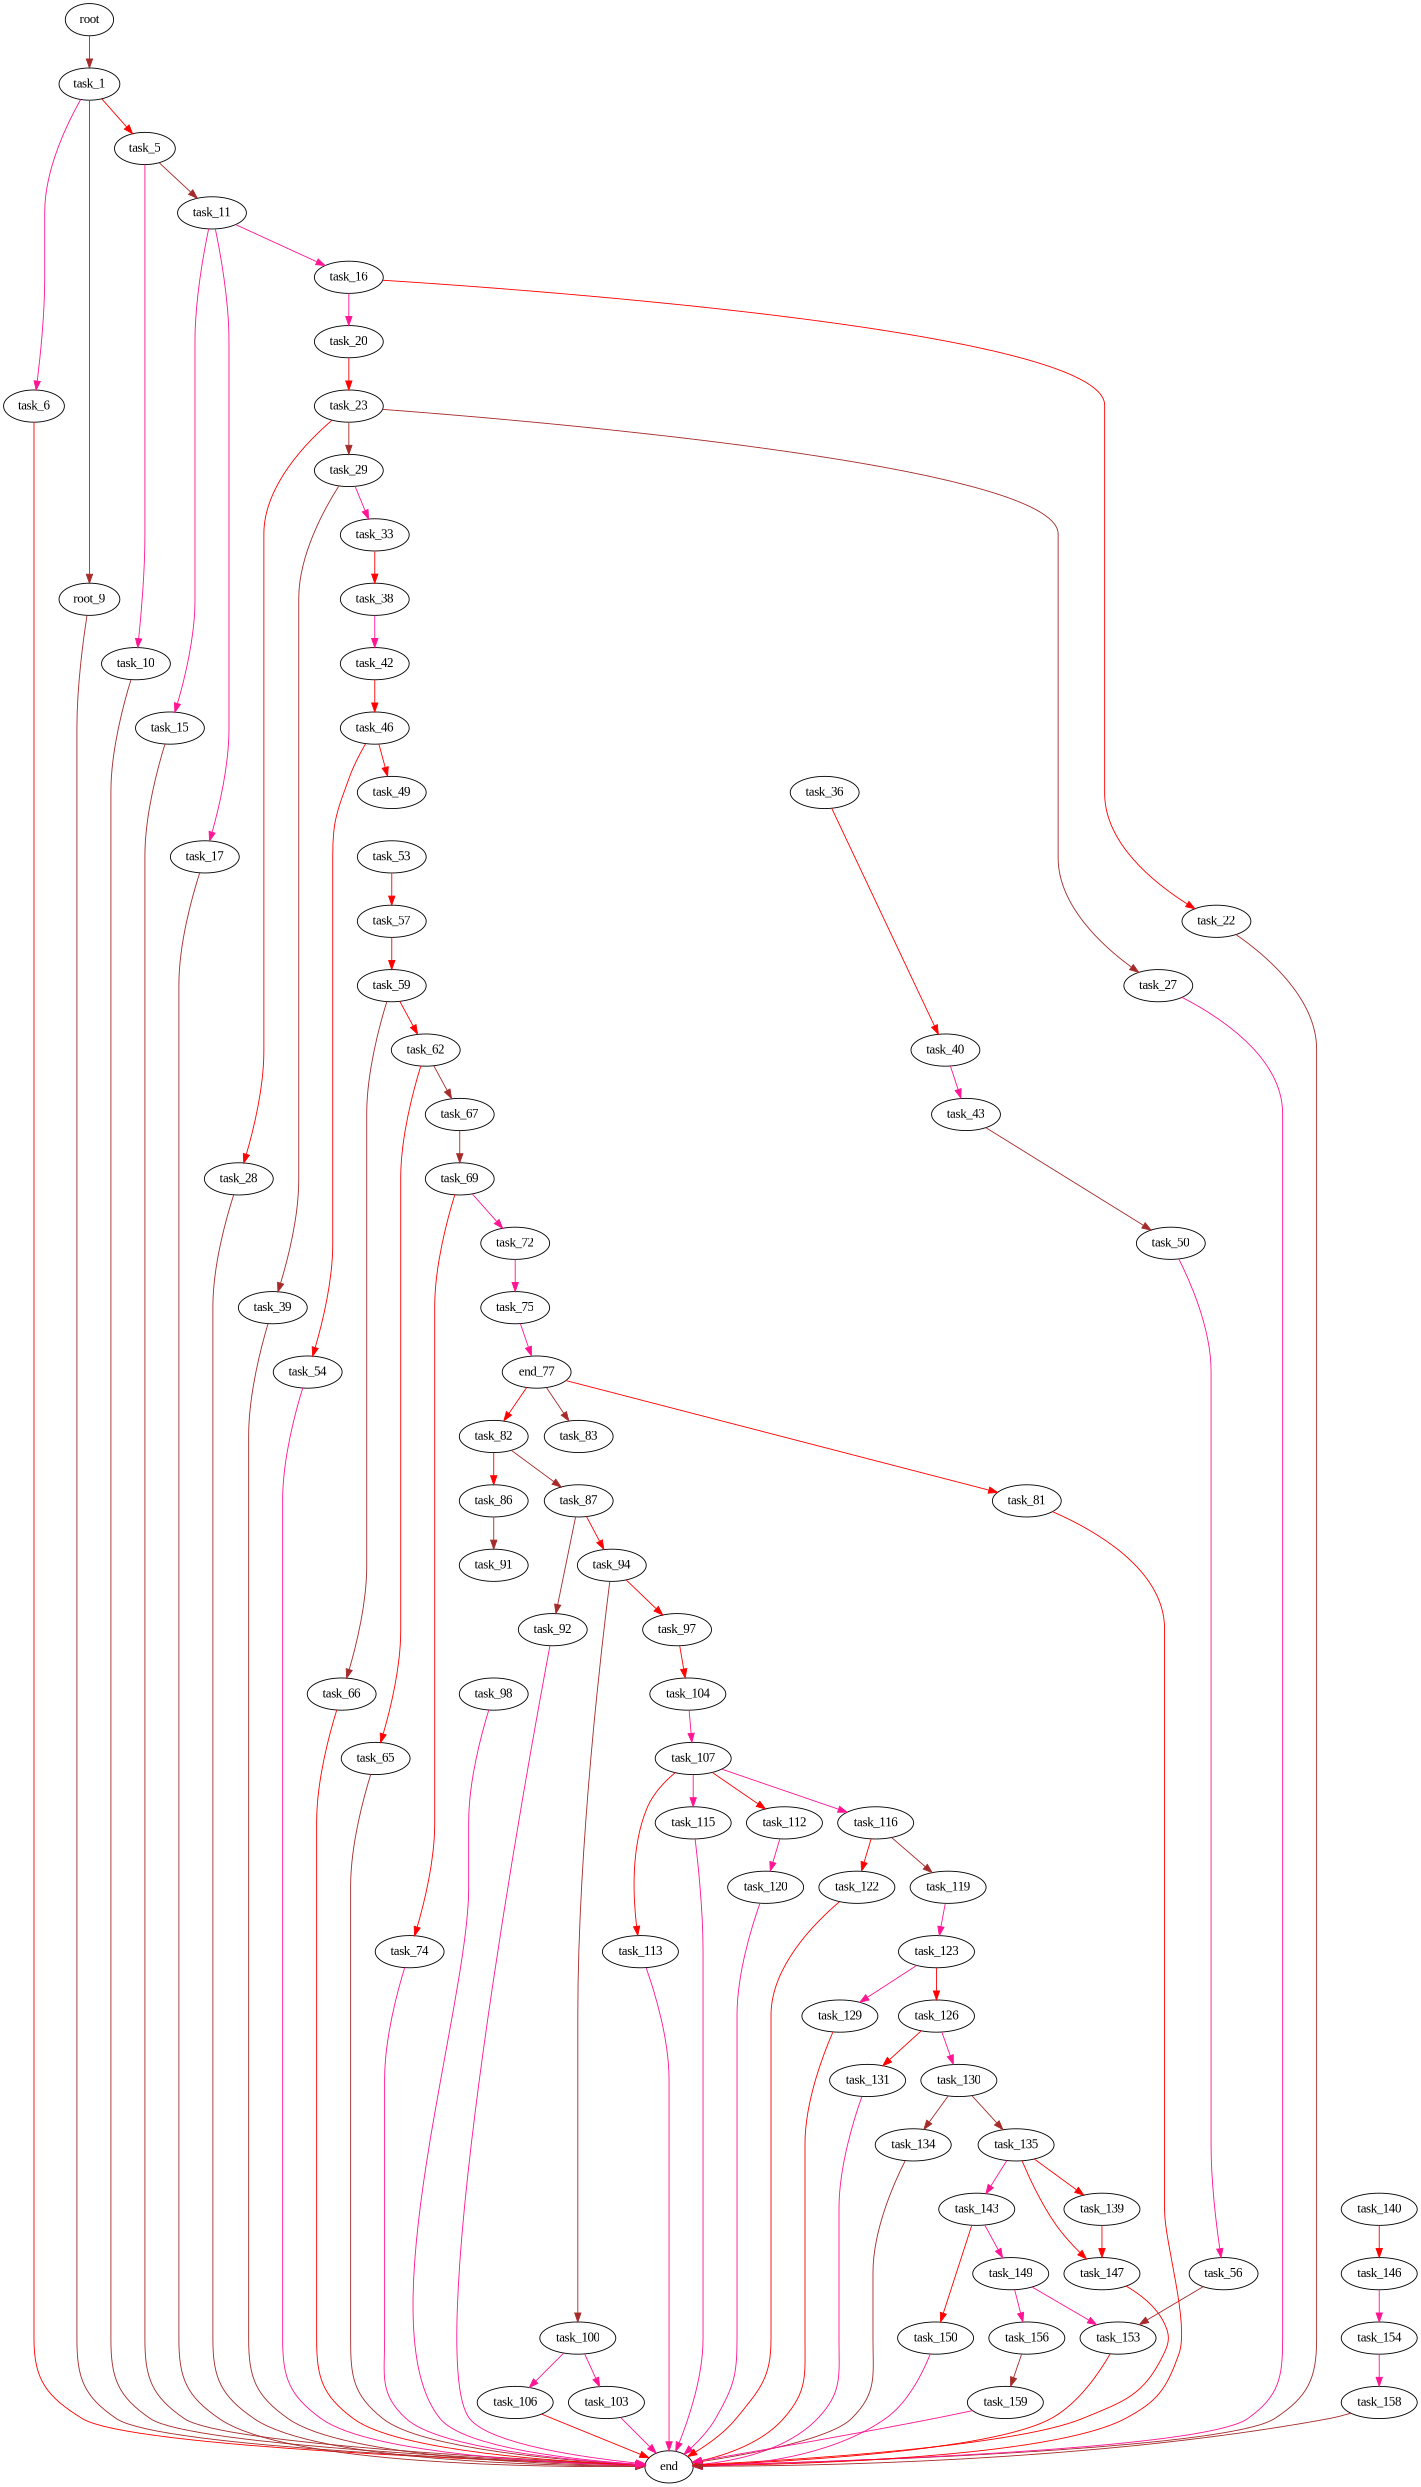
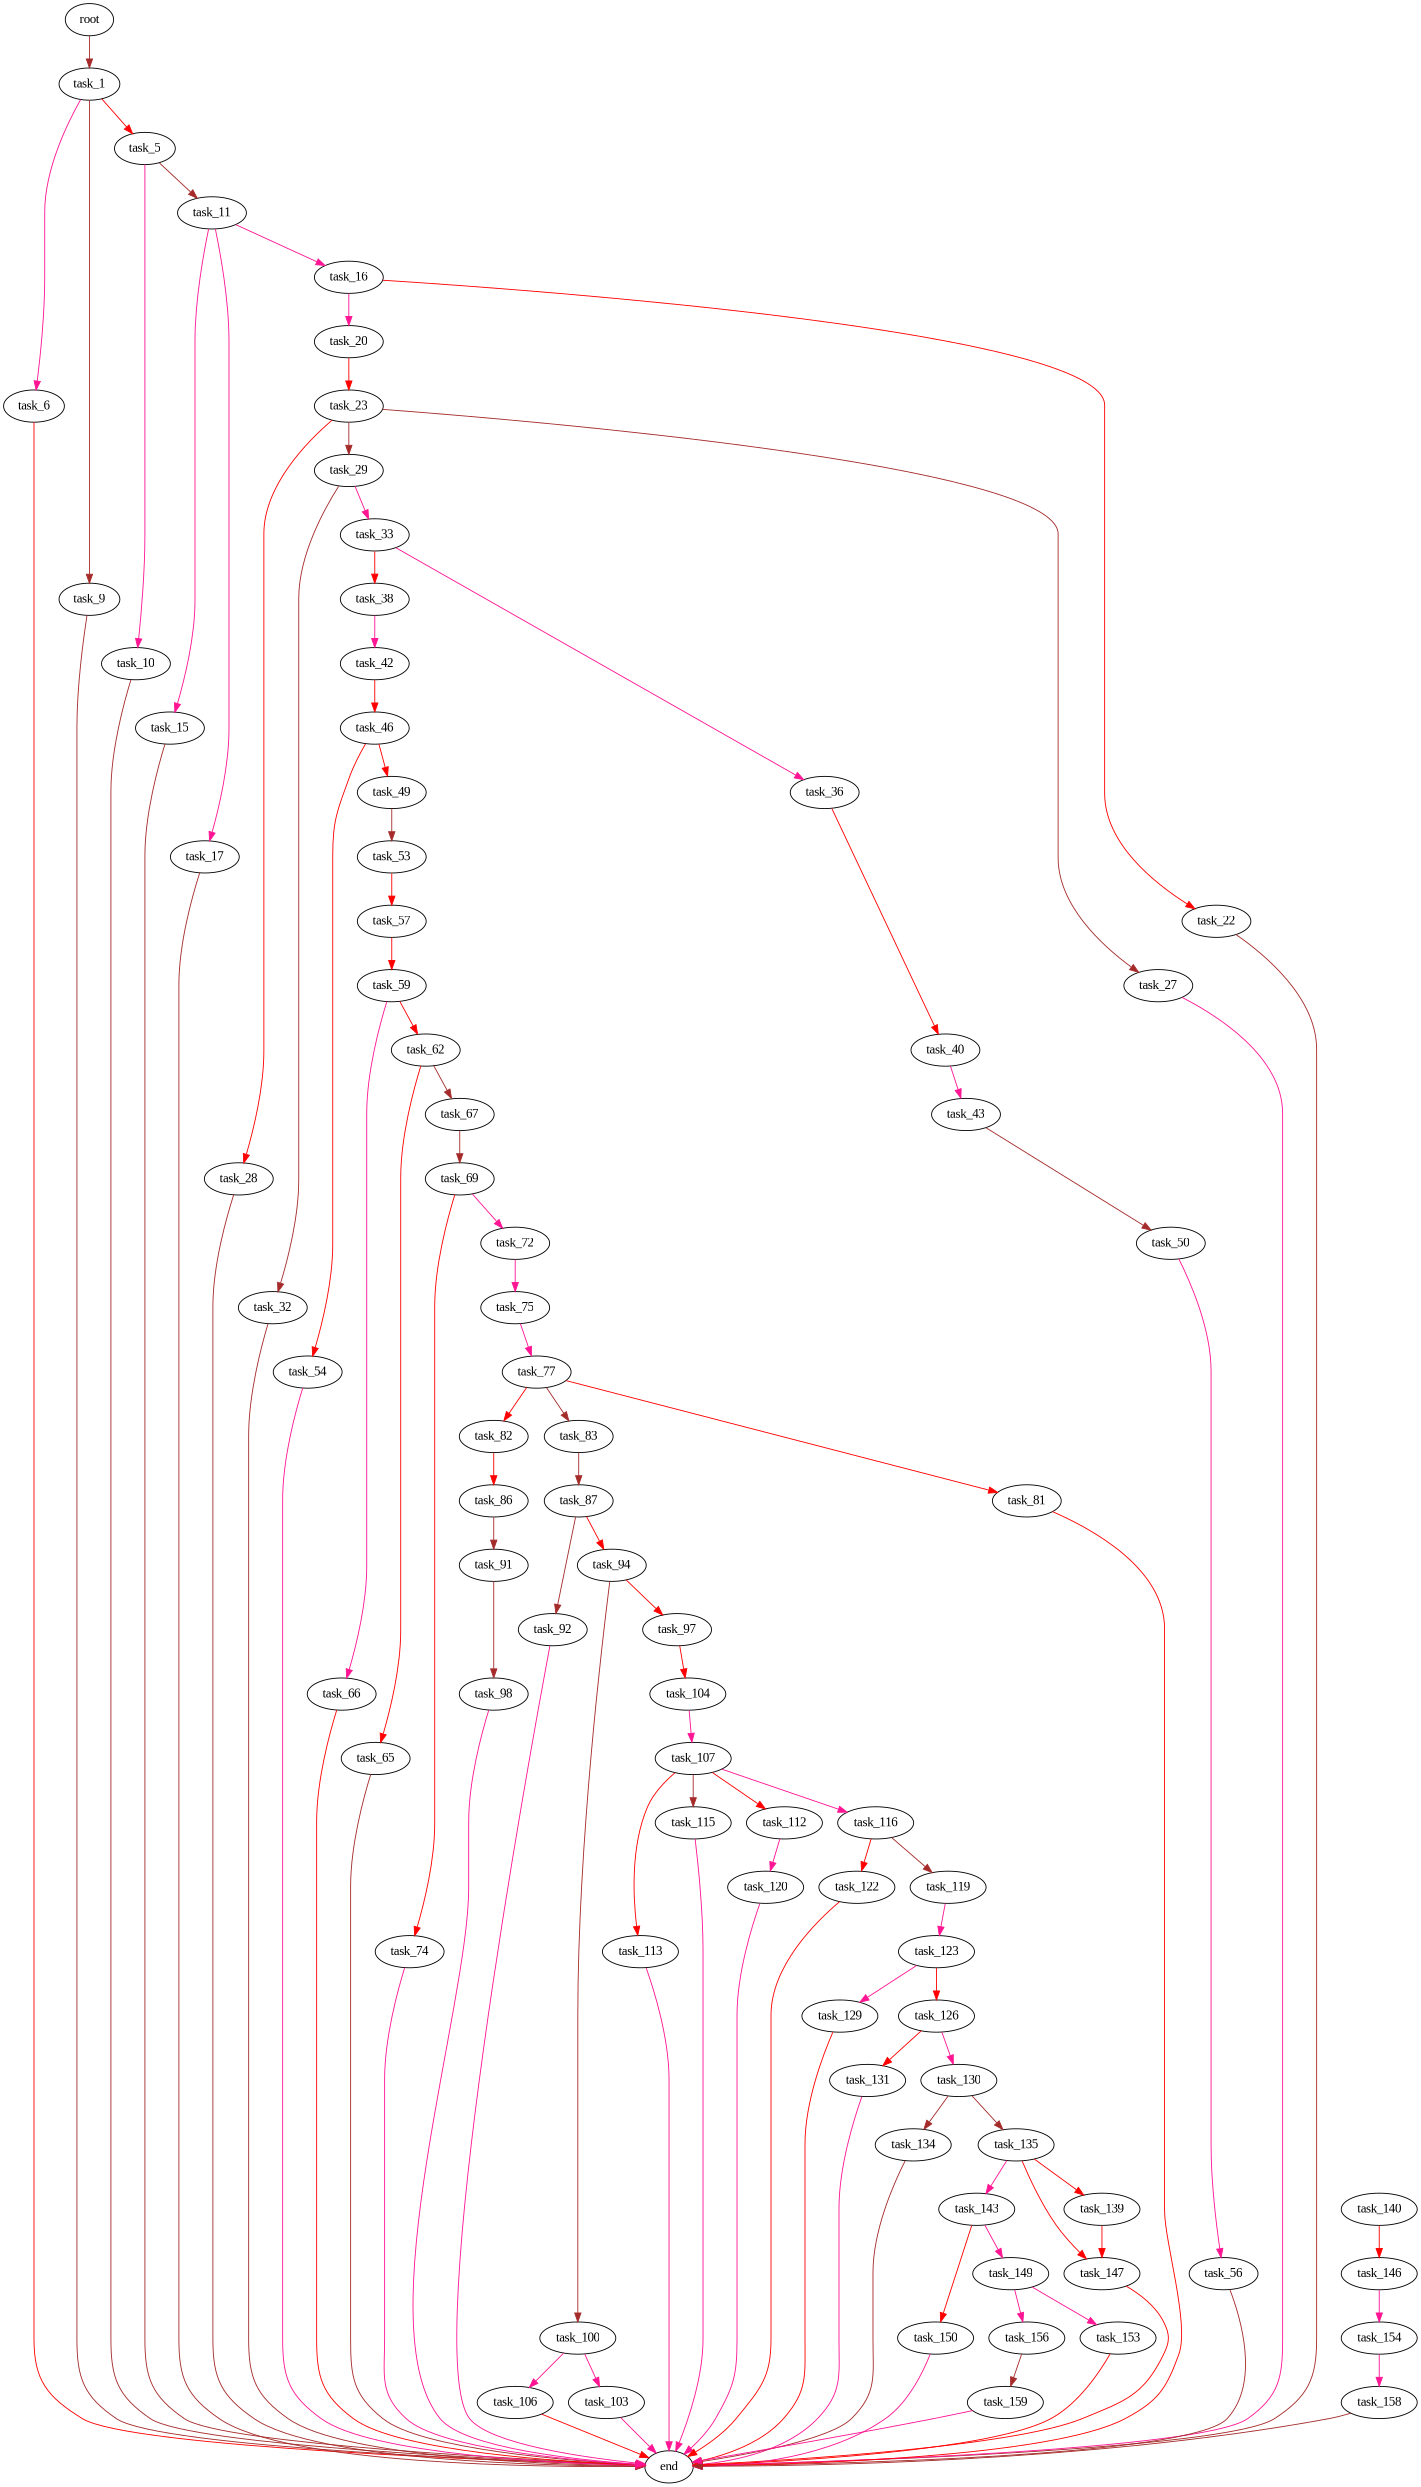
(89, 599) -> (89, 599)
none -> (596, 661)
none -> (392, 820)
(273, 1308) -> (273, 1308)
(367, 1335) -> (367, 1335)
(537, 1372) -> (537, 1372)
(533, 1466) -> (579, 1464)
none -> (494, 1625)
(693, 1786) -> (693, 1786)
(1172, 2305) -> (1035, 2453)
